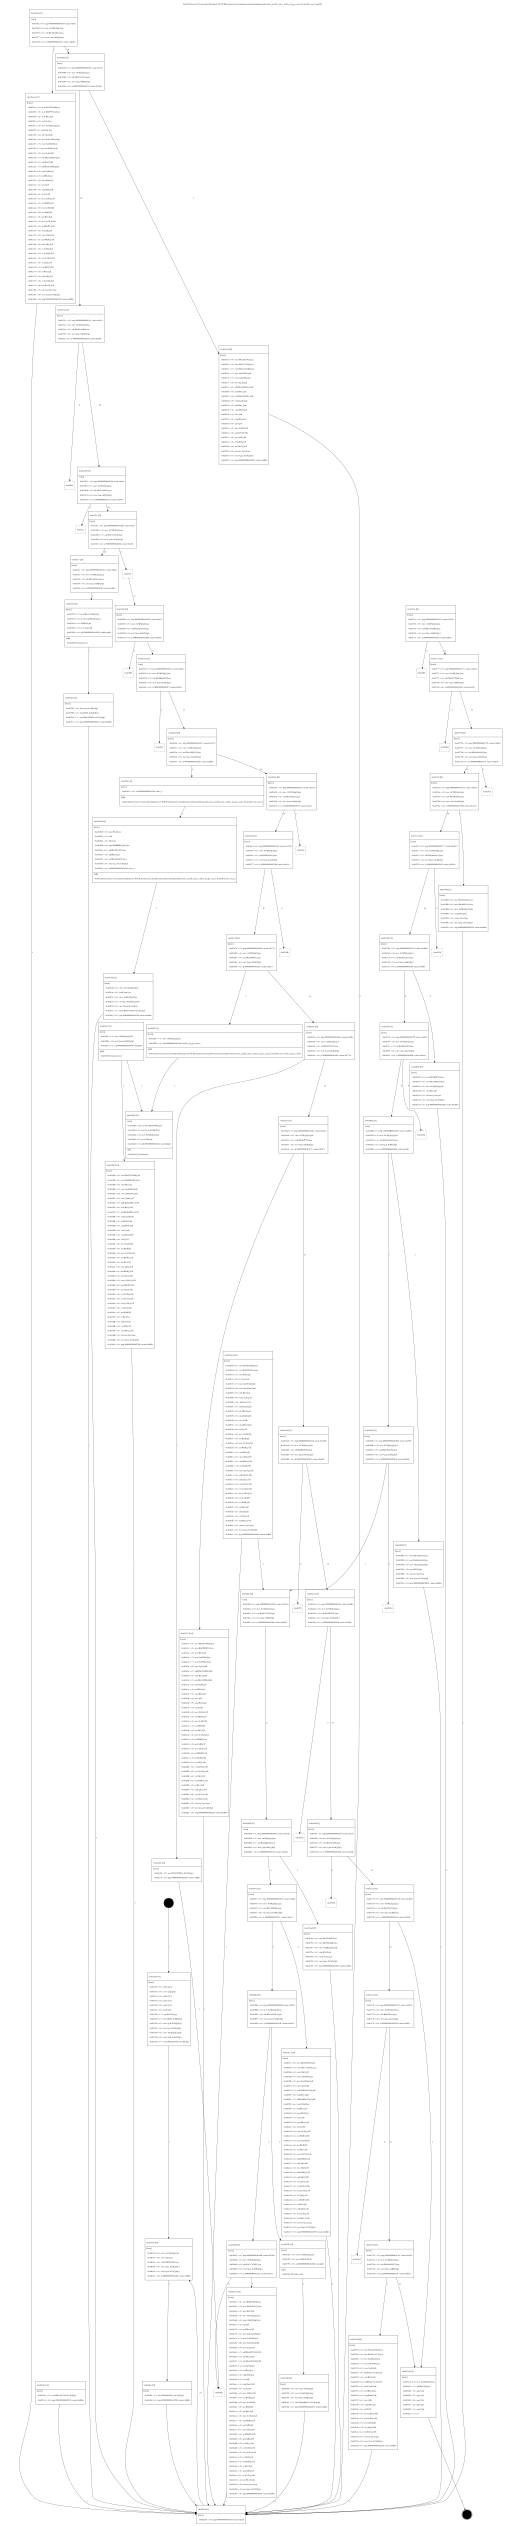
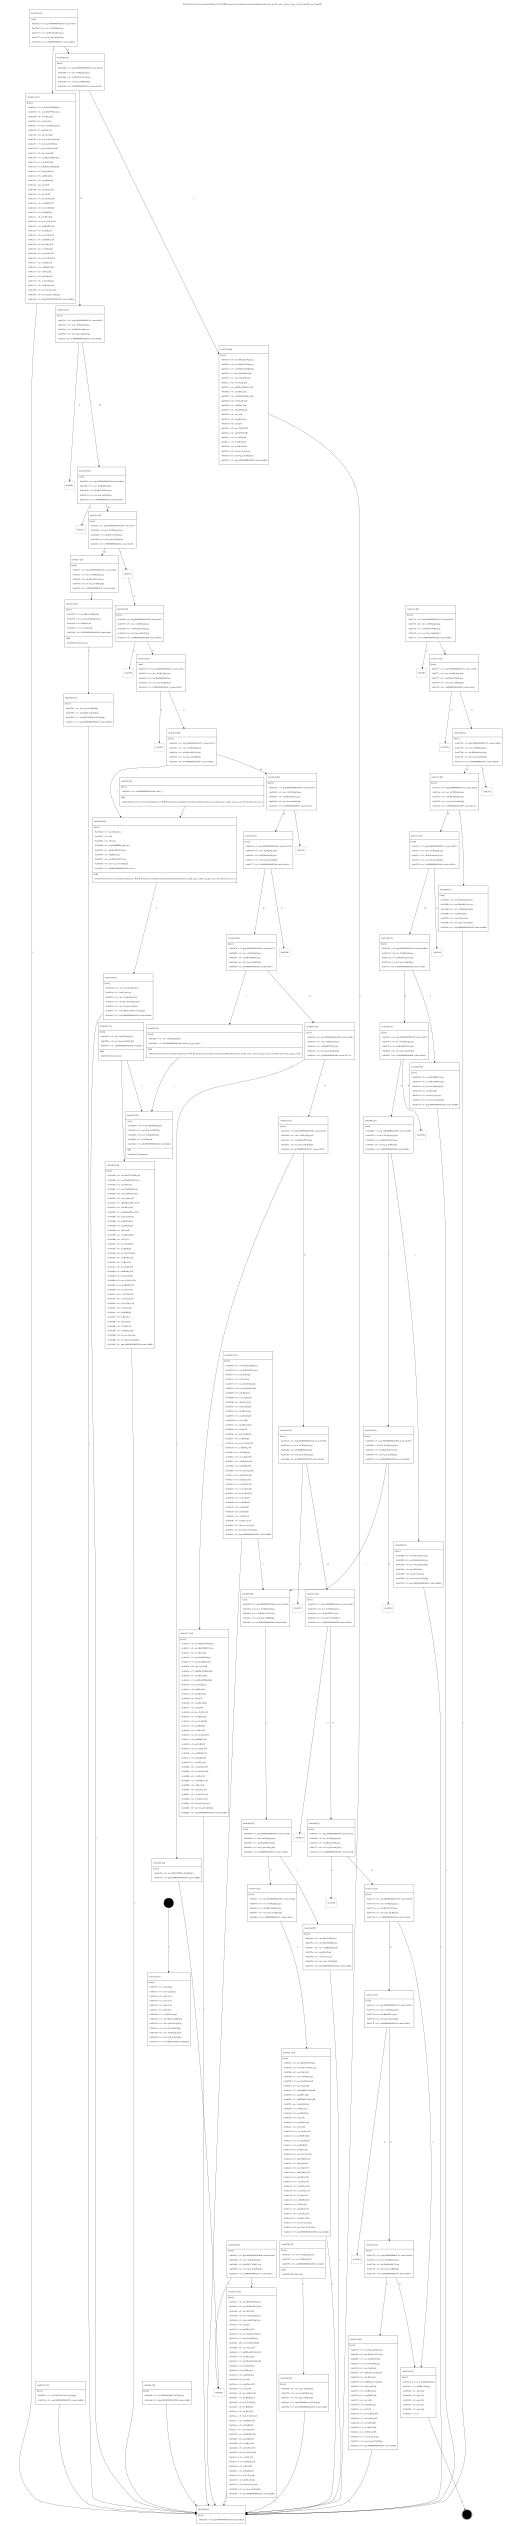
(192, 771) -> (119, 772)
(272, 2009) -> none
(169, 2259) -> none
